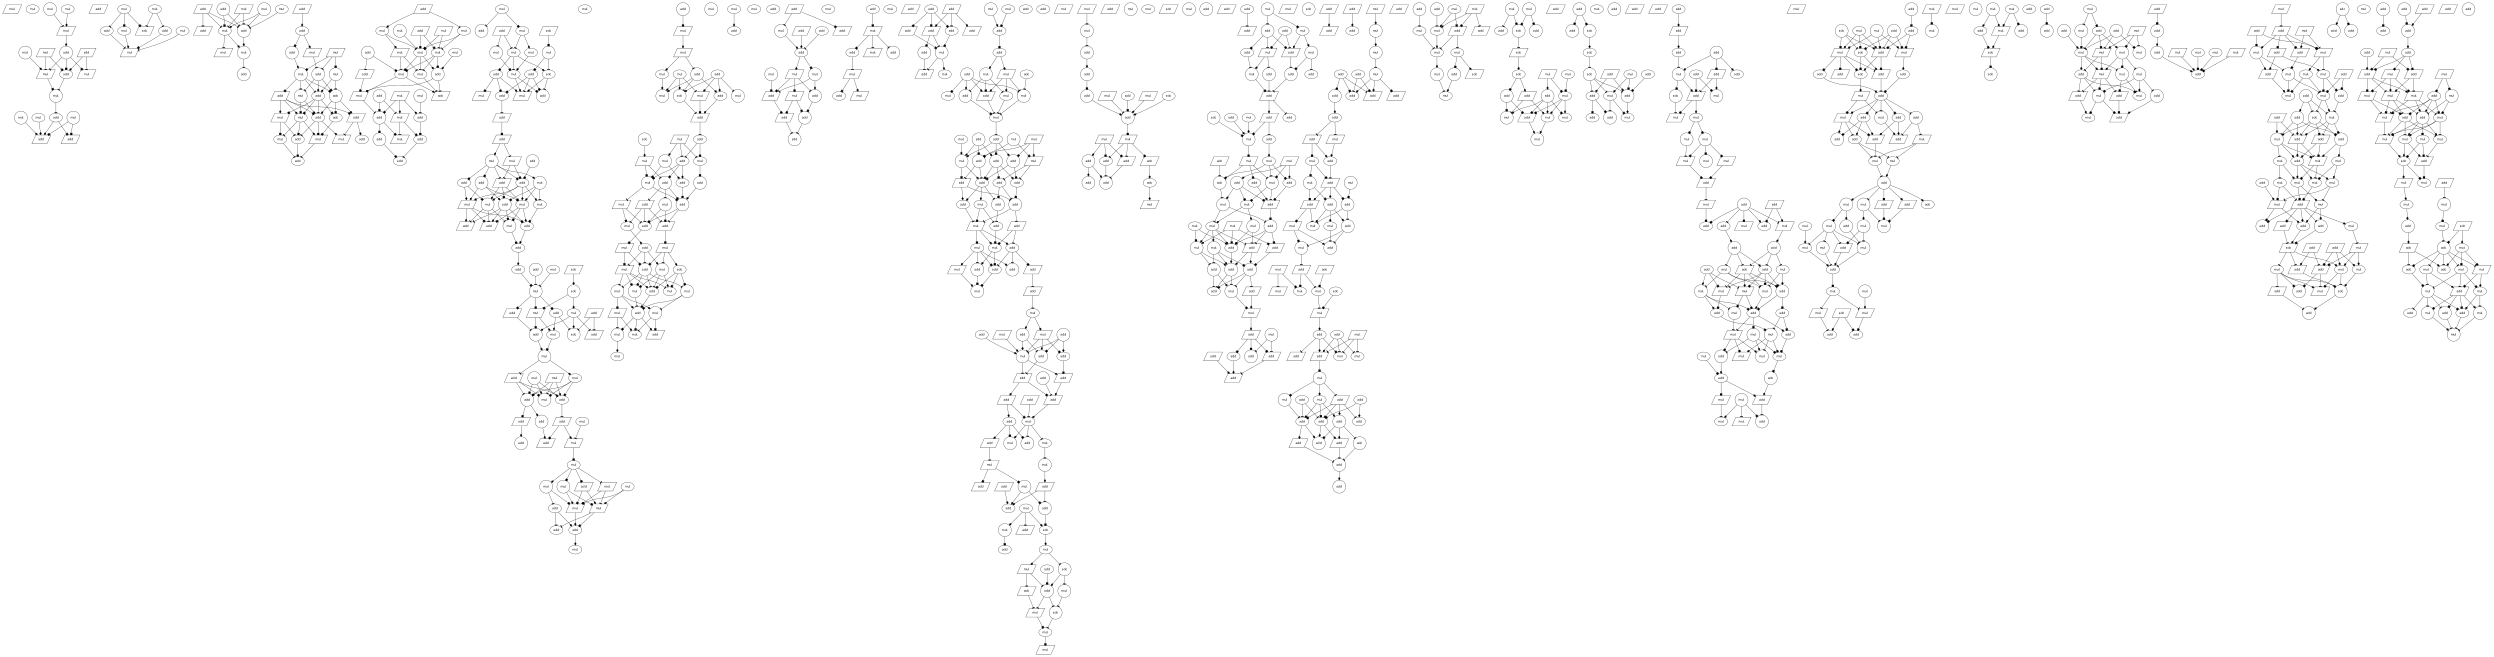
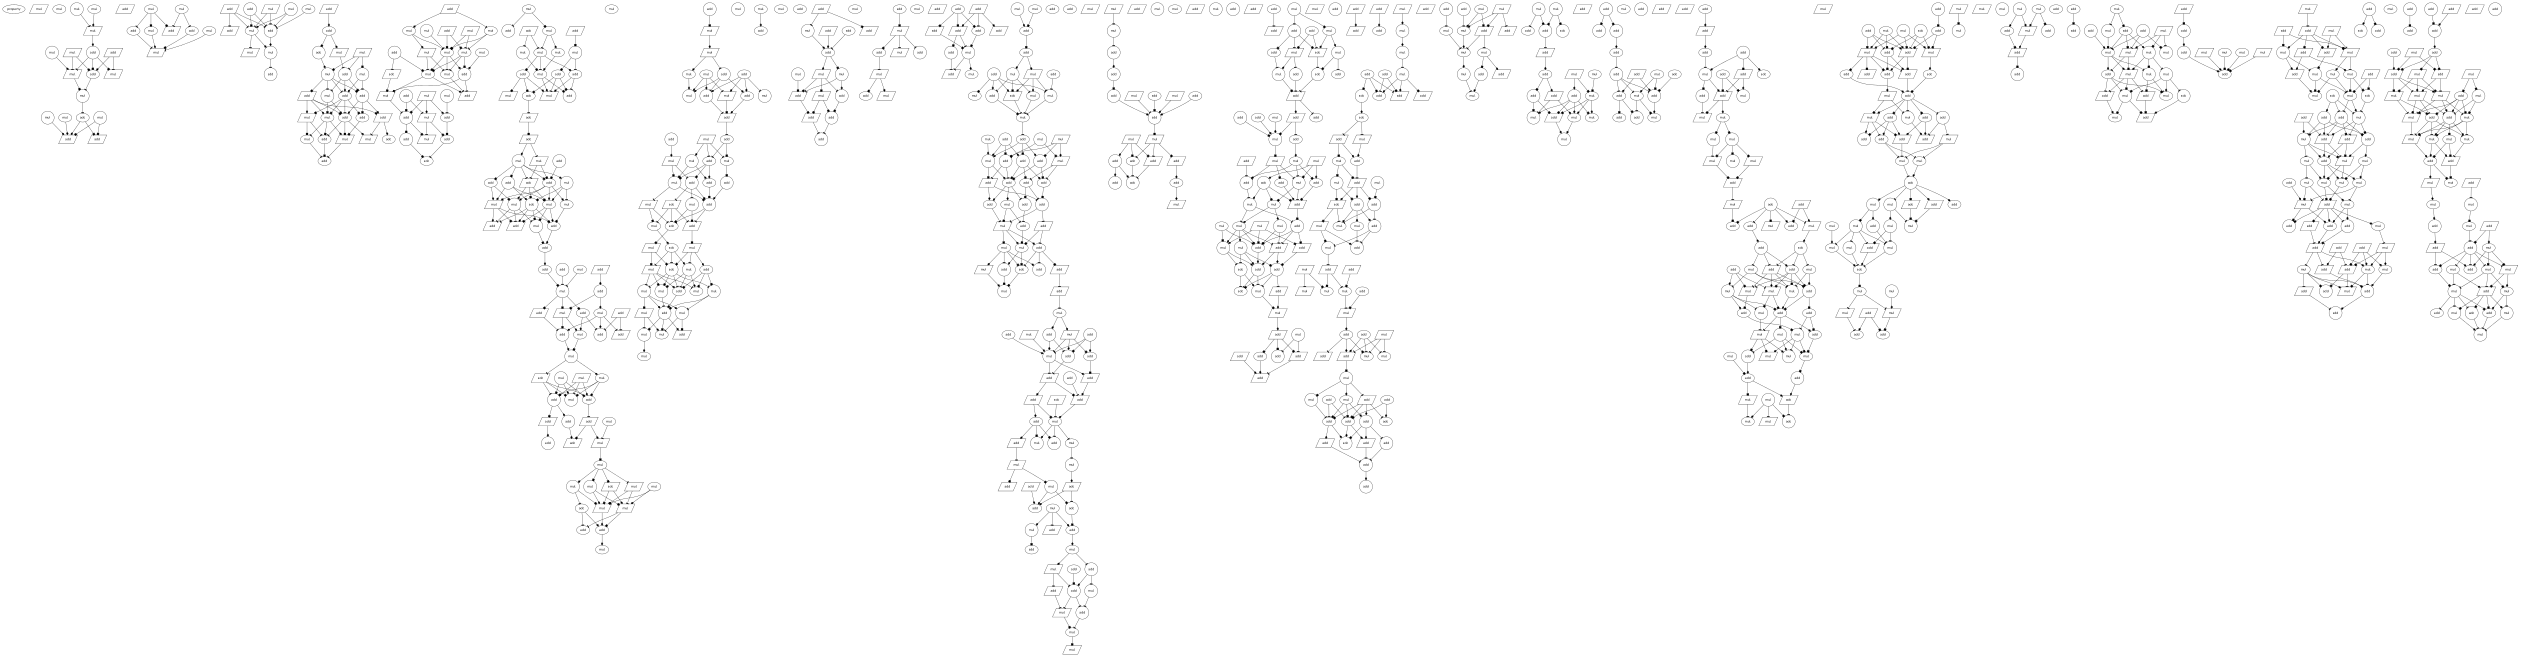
none -> (14, 9)
